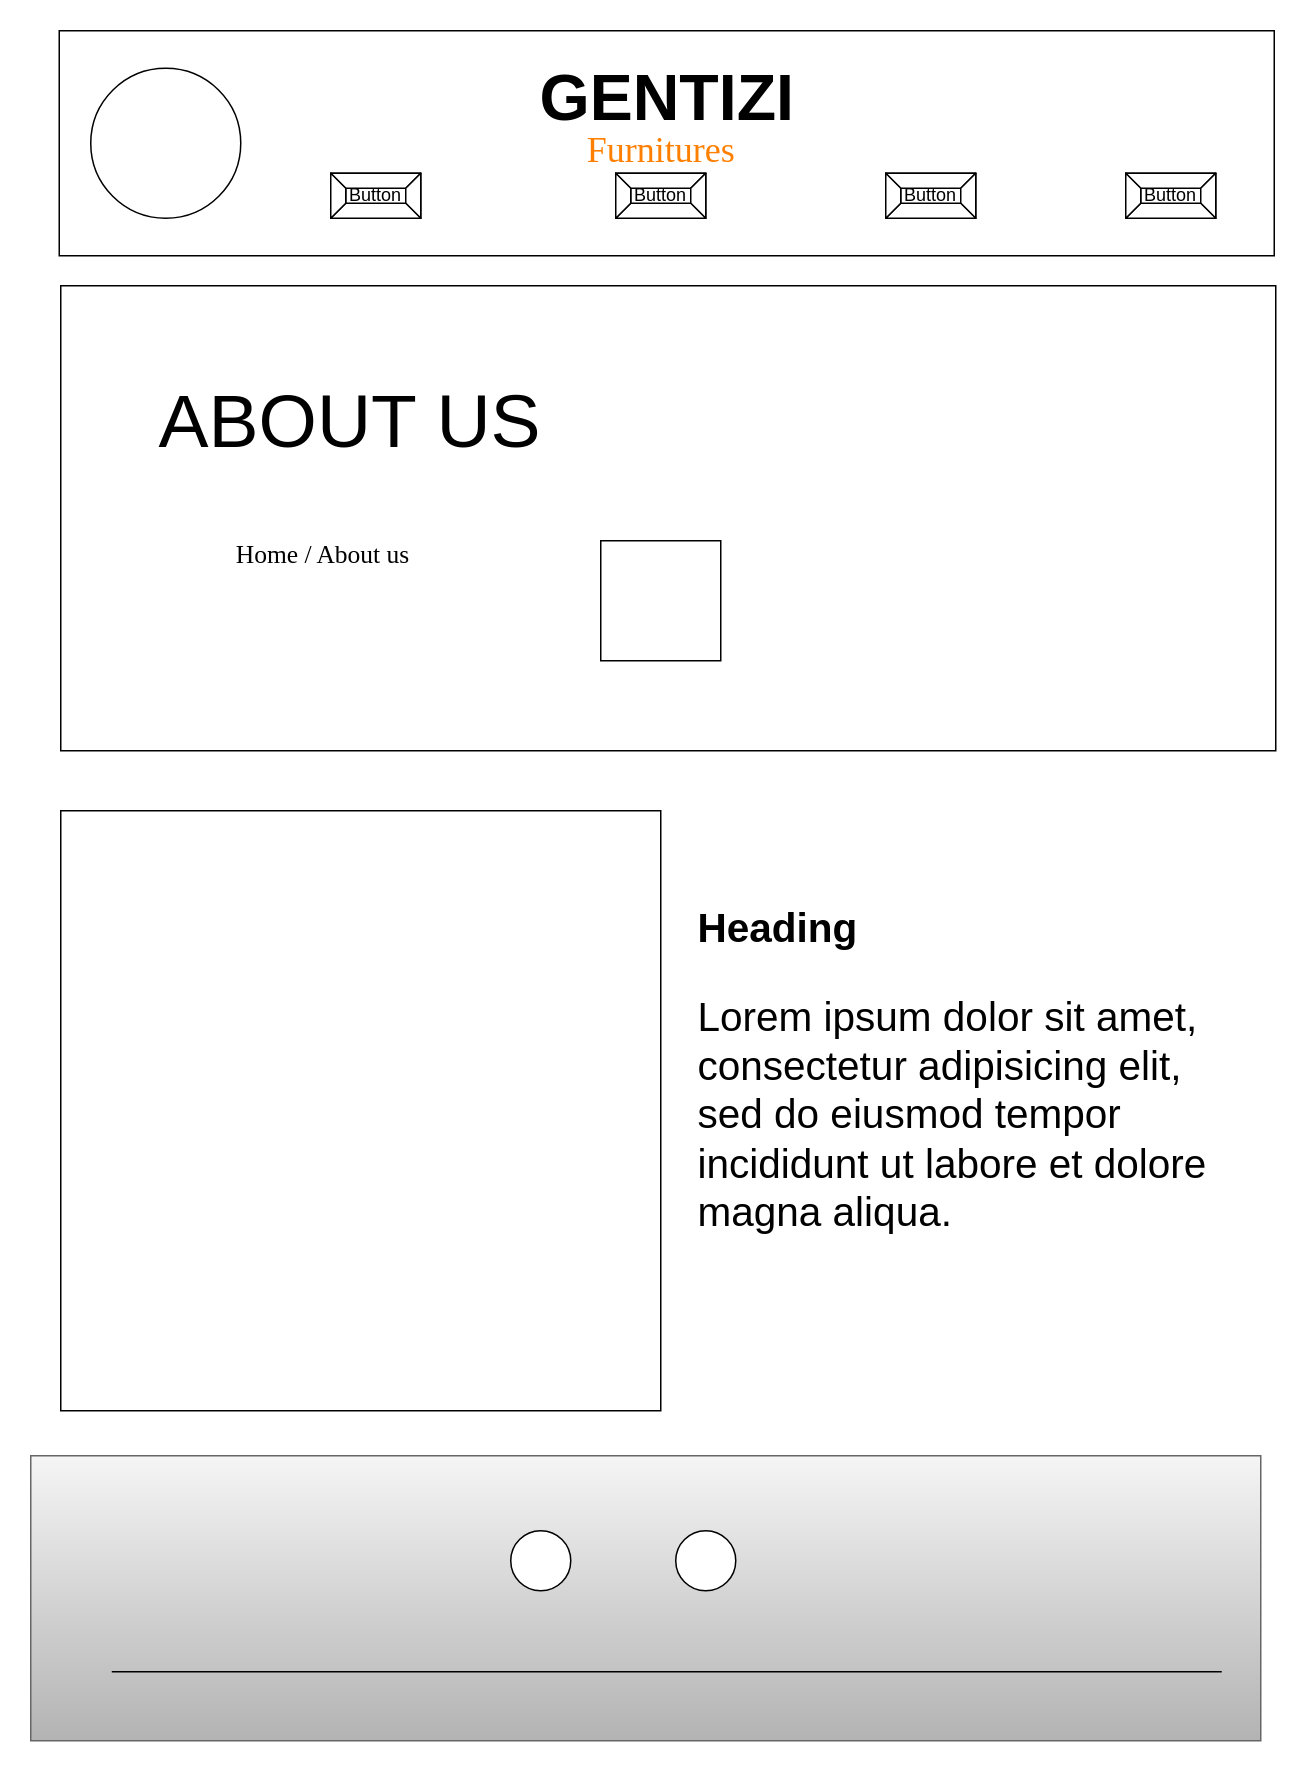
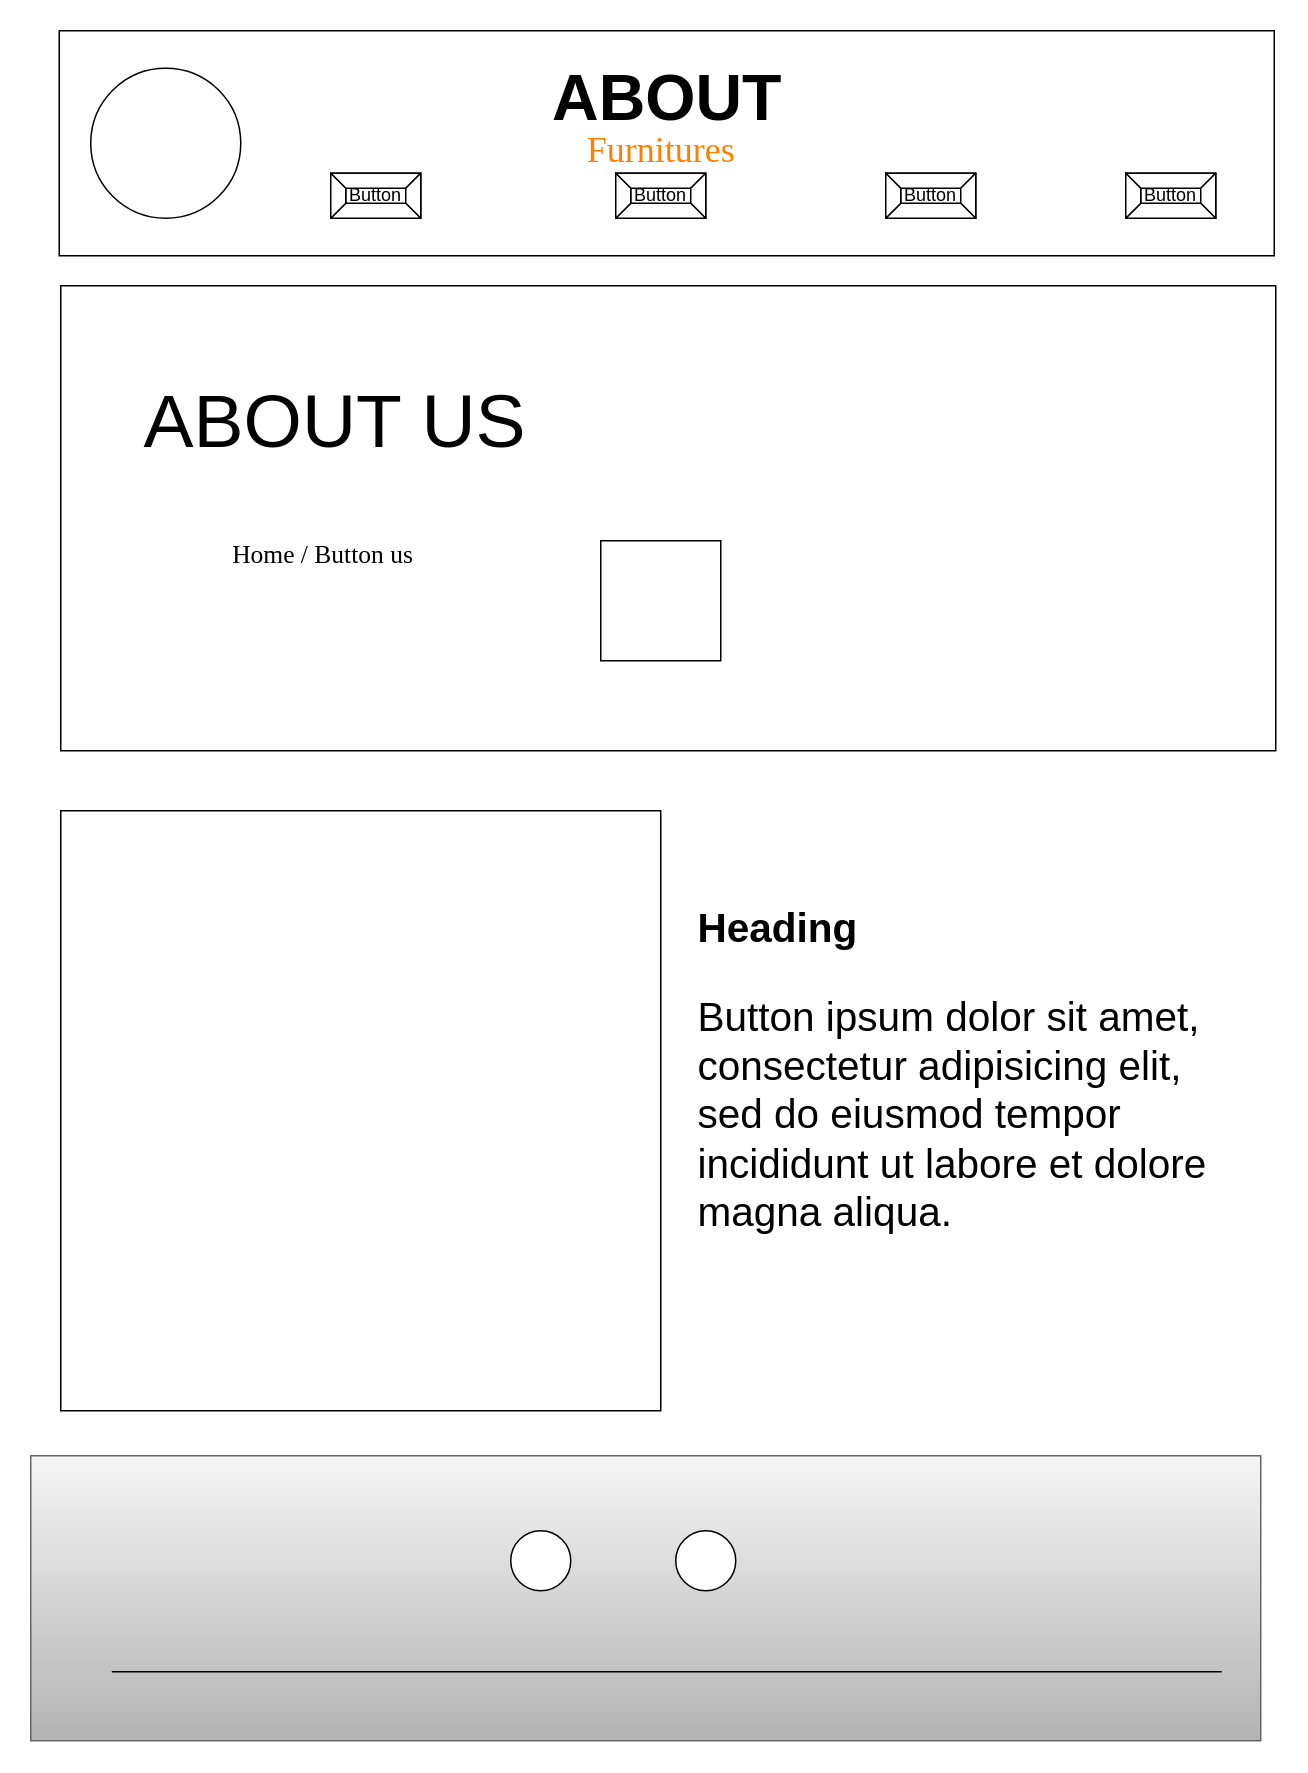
(668, 98) -> (668, 98)
(361, 421) -> (346, 421)
(323, 556) -> (323, 556)
(977, 1024) -> (977, 1024)
